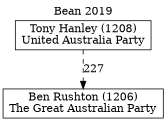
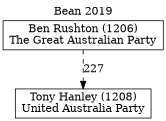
(83, 65) -> (83, 65)
